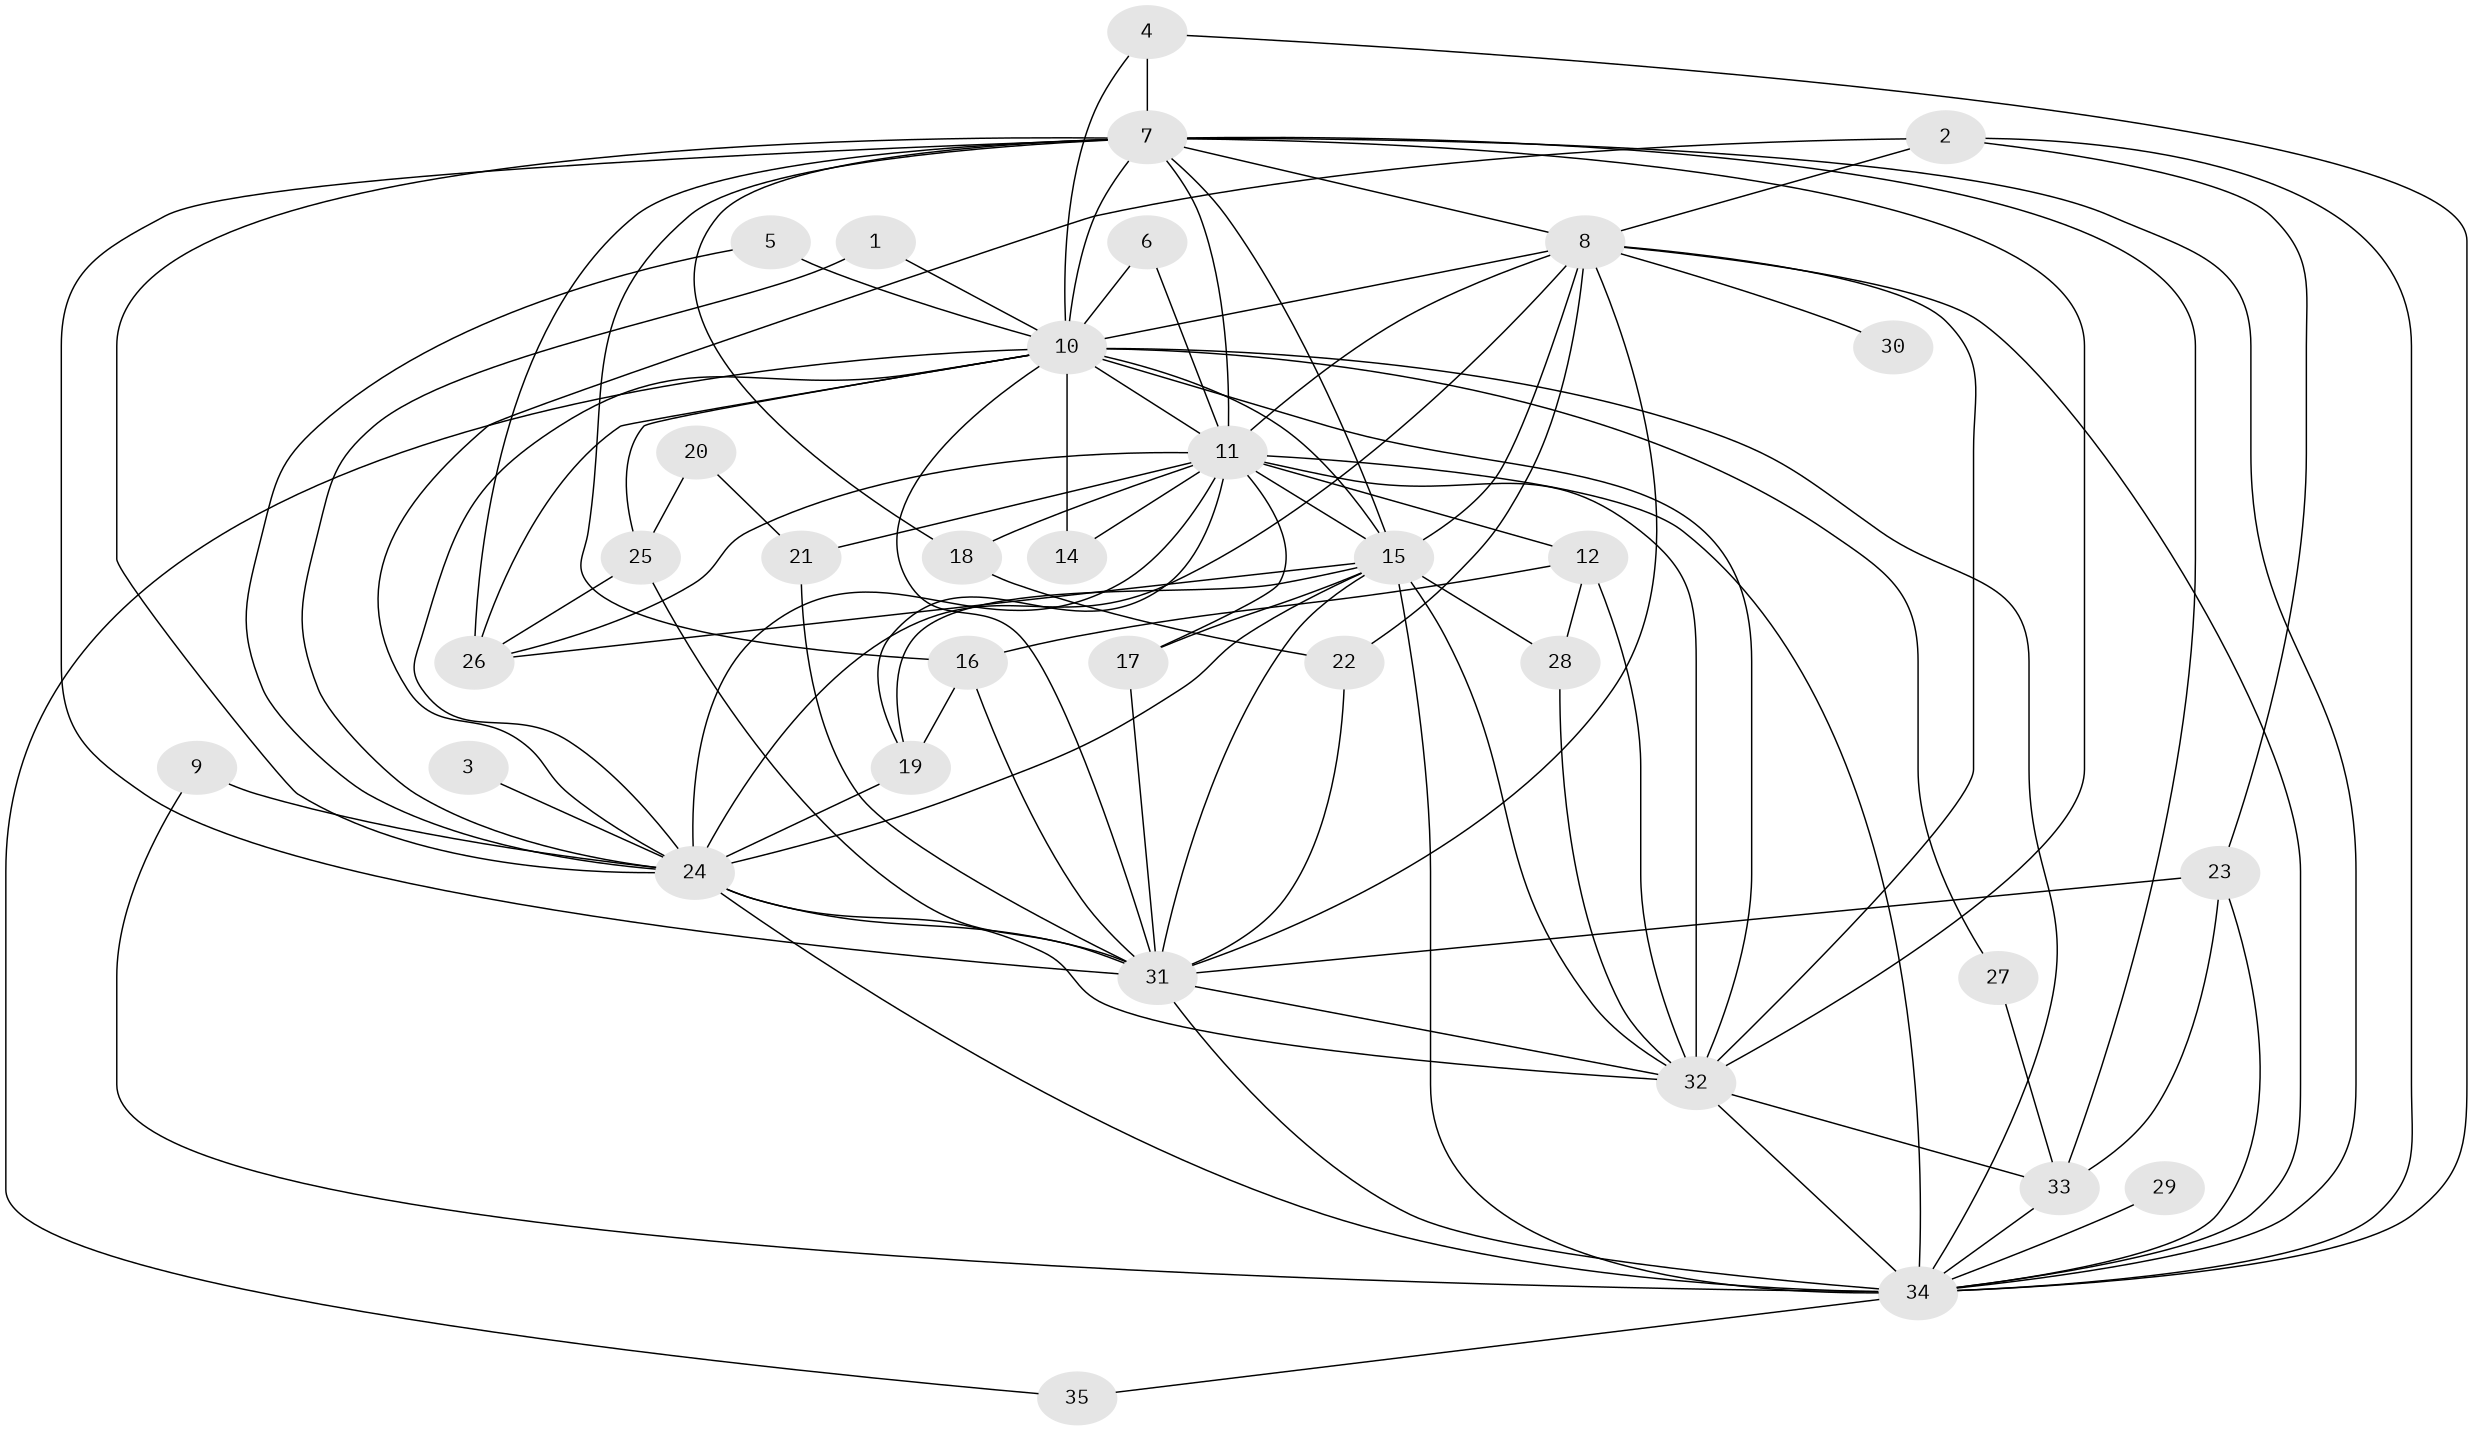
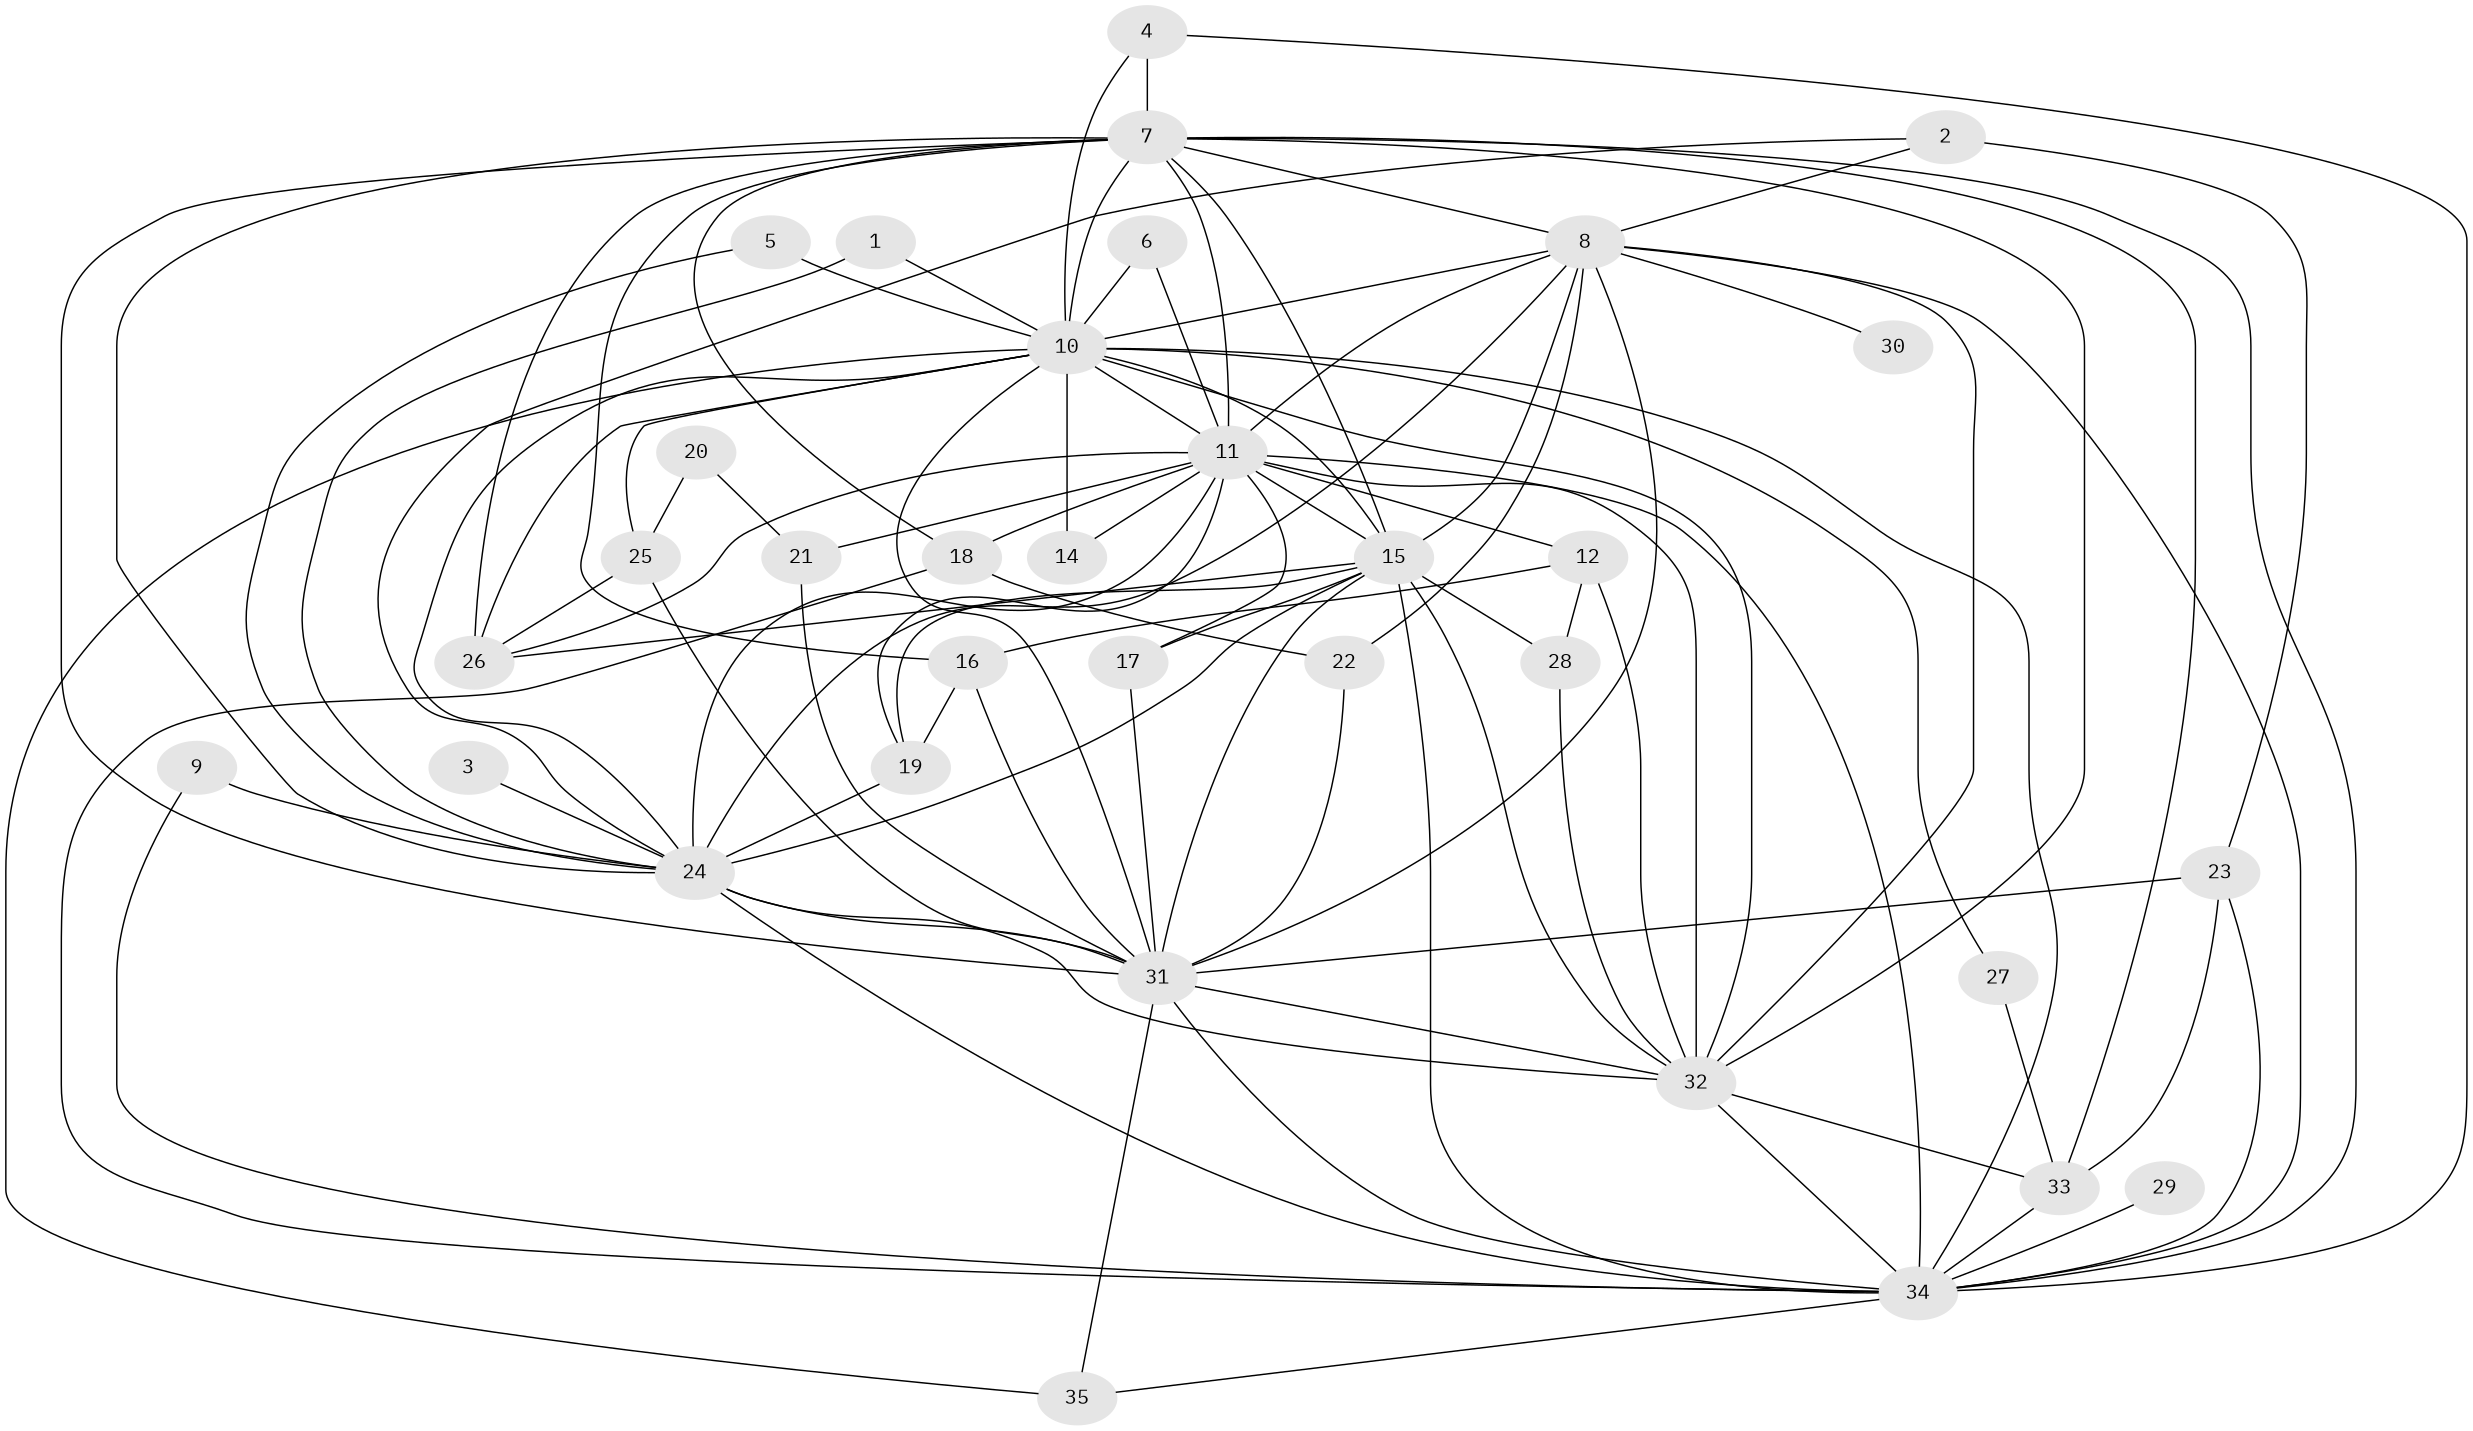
(2411, 741) -> (350, 1235)
none -> (1117, 1188)
